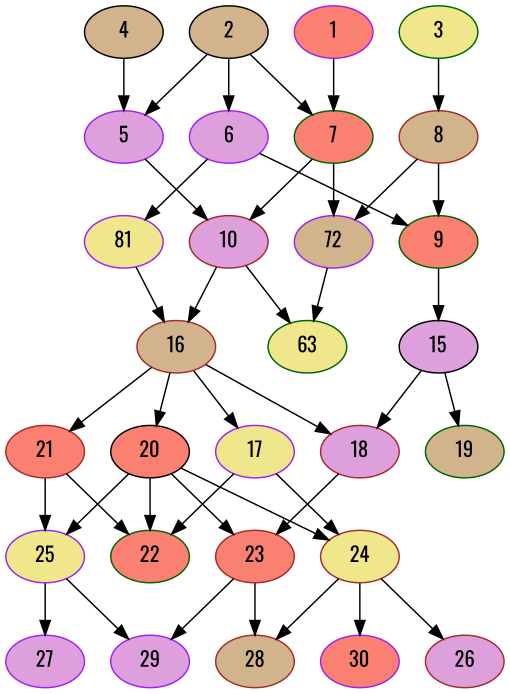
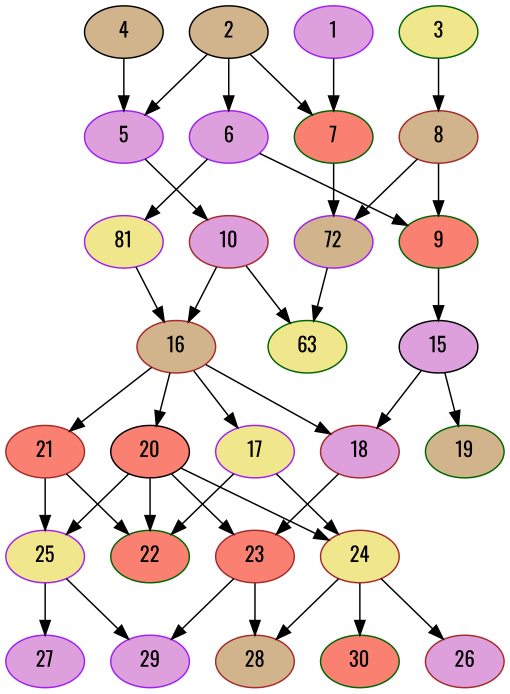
(334, 32) -> (334, 32)
(287, 184) -> none
(360, 661) -> (360, 661)
